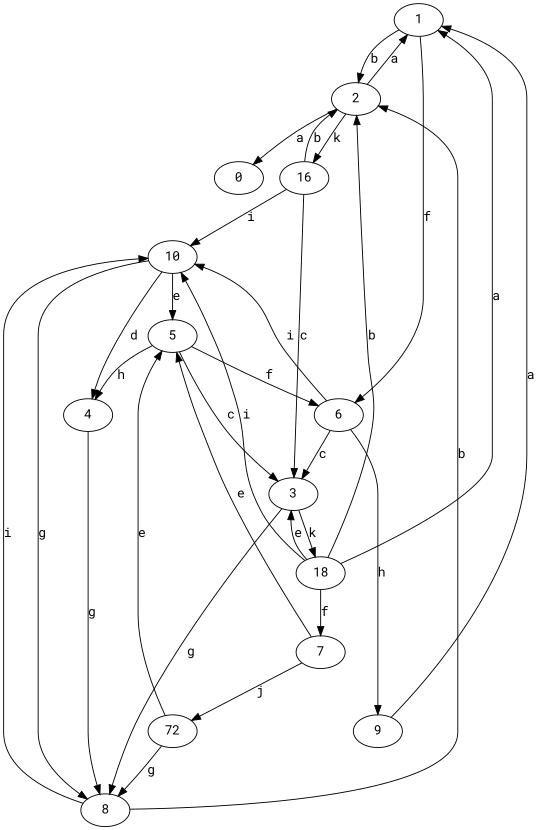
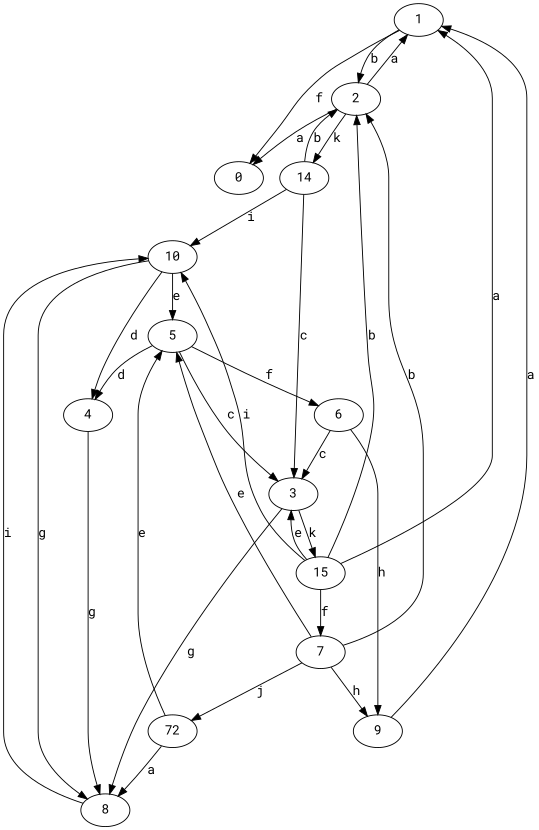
(304, 178) -> (304, 178)
(423, 227) -> (317, 81)
(271, 327) -> none
(121, 376) -> (121, 376)
(321, 573) -> (321, 573)
(458, 578) -> (416, 402)
none -> (347, 688)
(151, 771) -> (151, 771)
